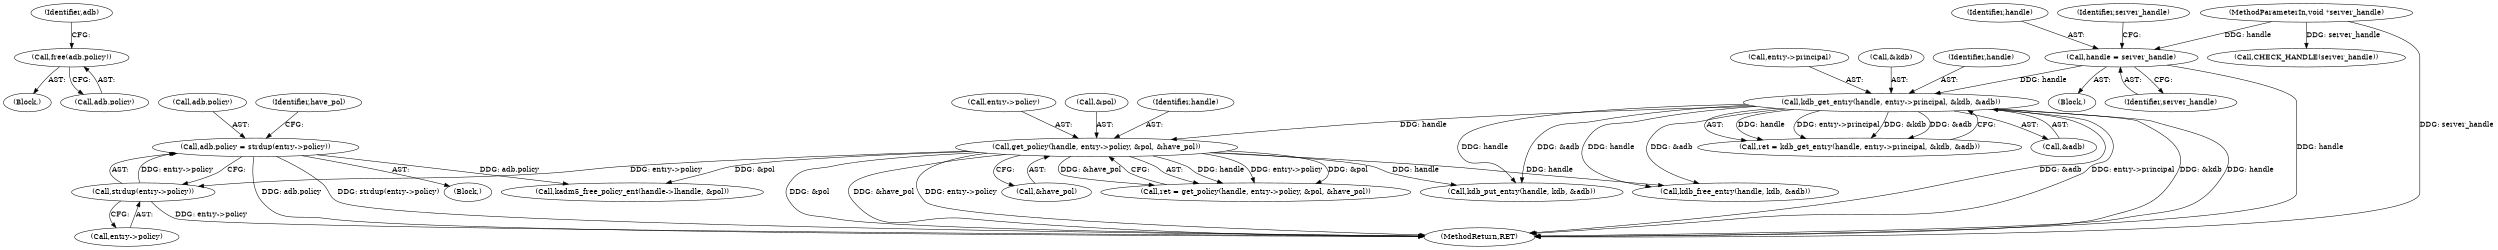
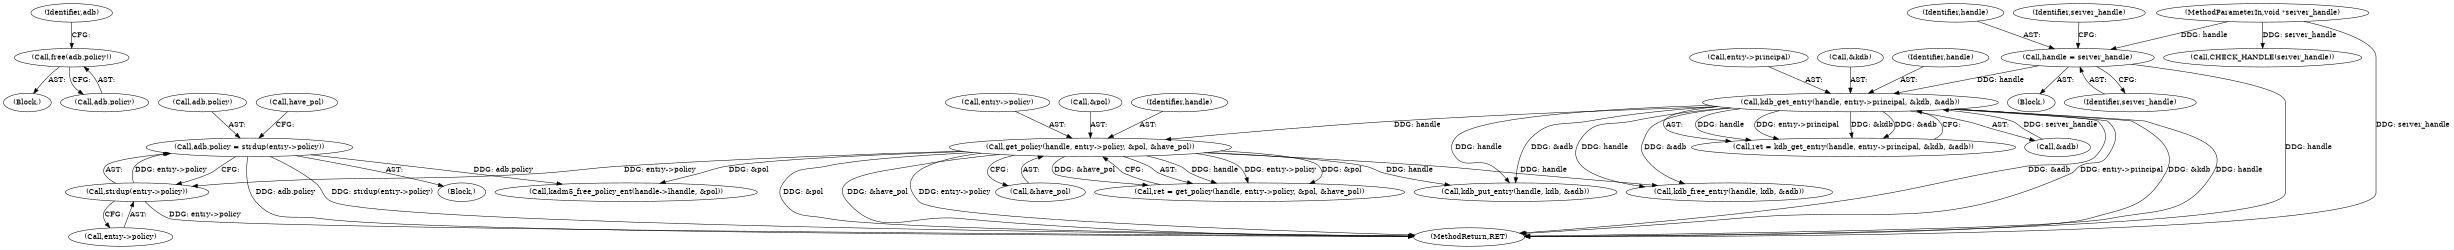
(309, 103) -> (297, 103)
(2062, 125) -> (2061, 125)
